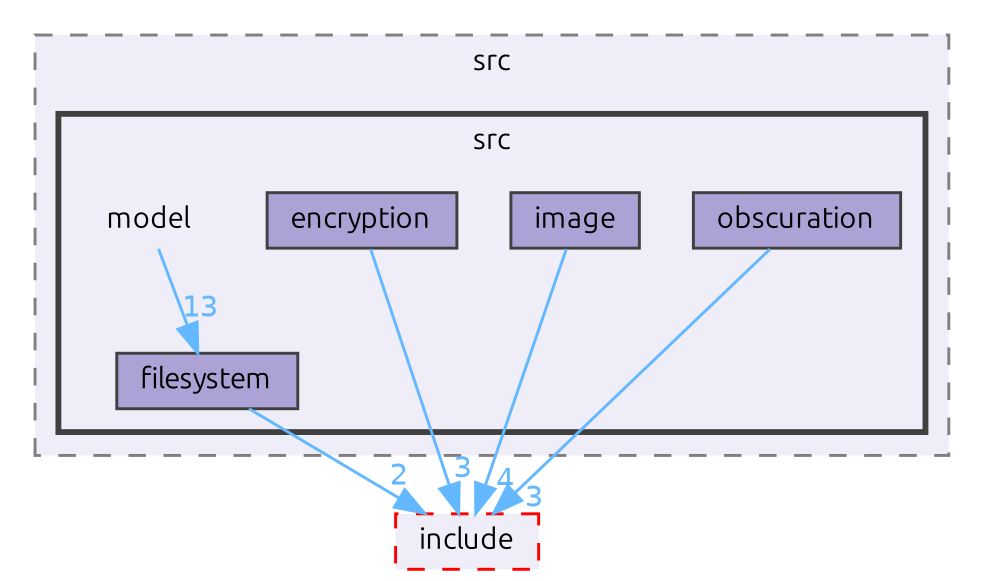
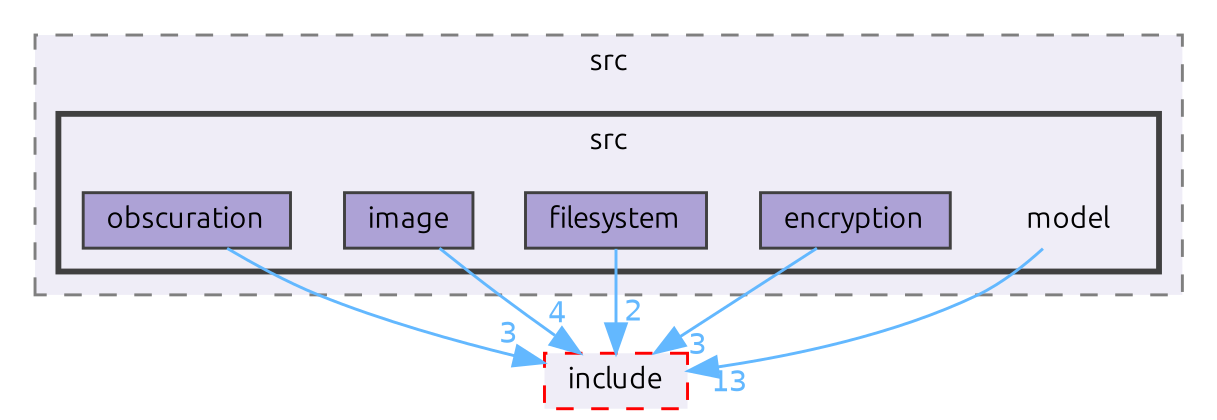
(173, 287) -> (889, 329)
